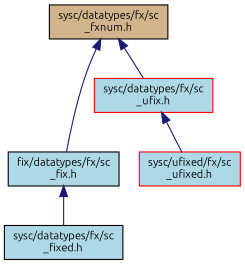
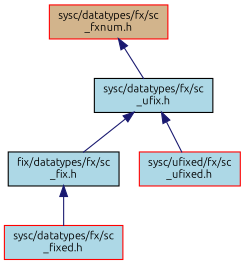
(109, 22) -> (109, 22)
(154, 95) -> (154, 95)
(78, 100) -> (104, 136)
(64, 242) -> (64, 242)
